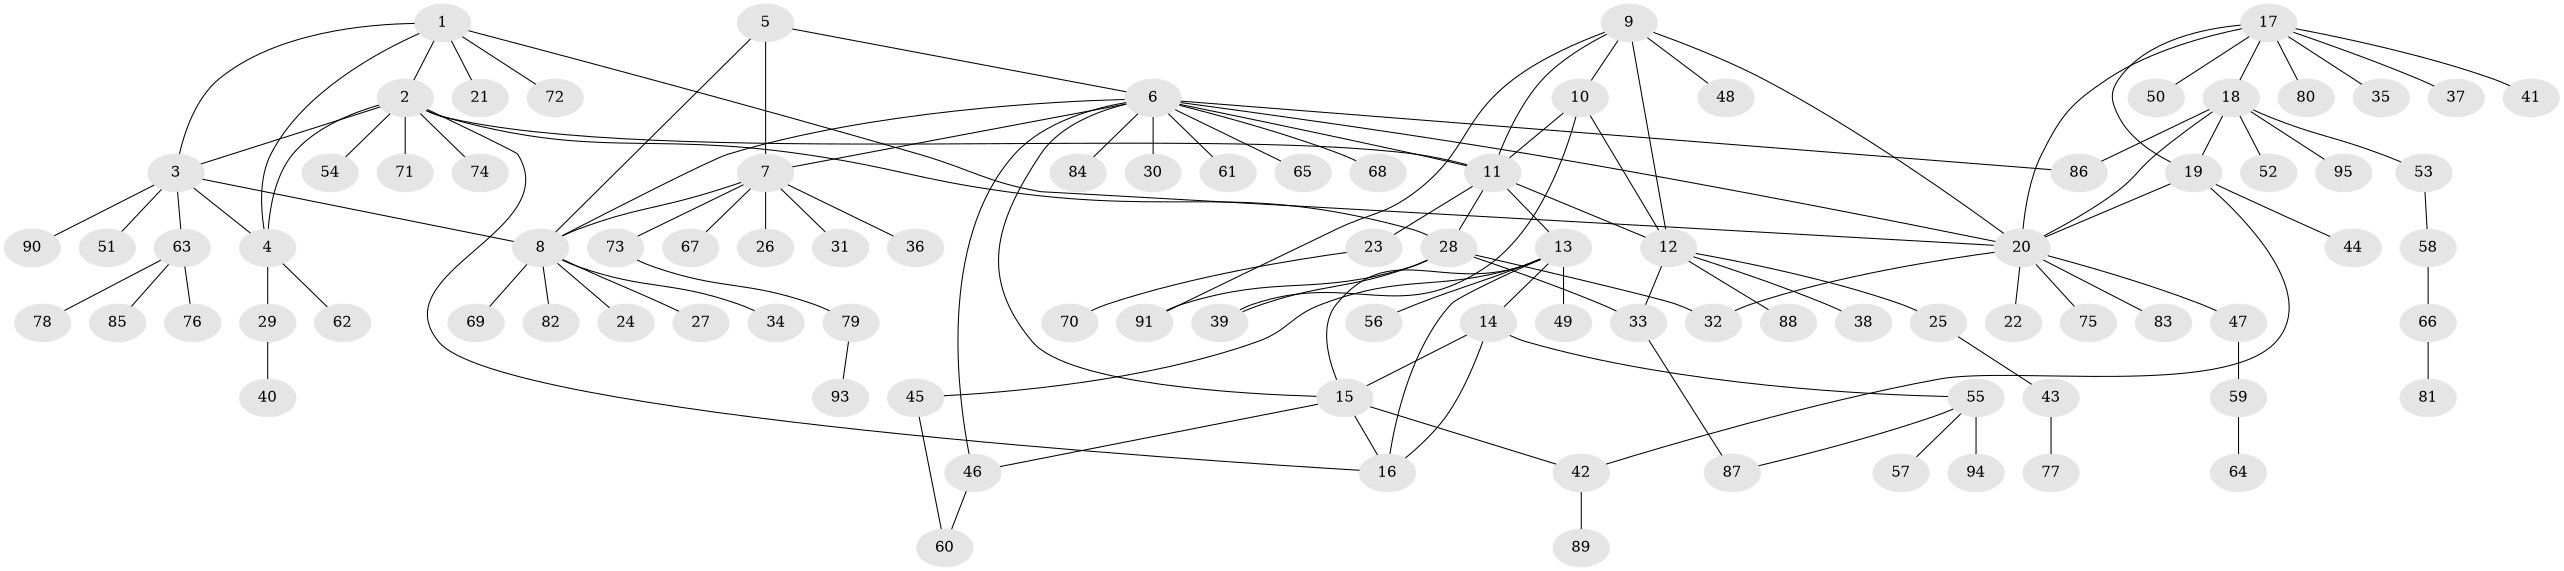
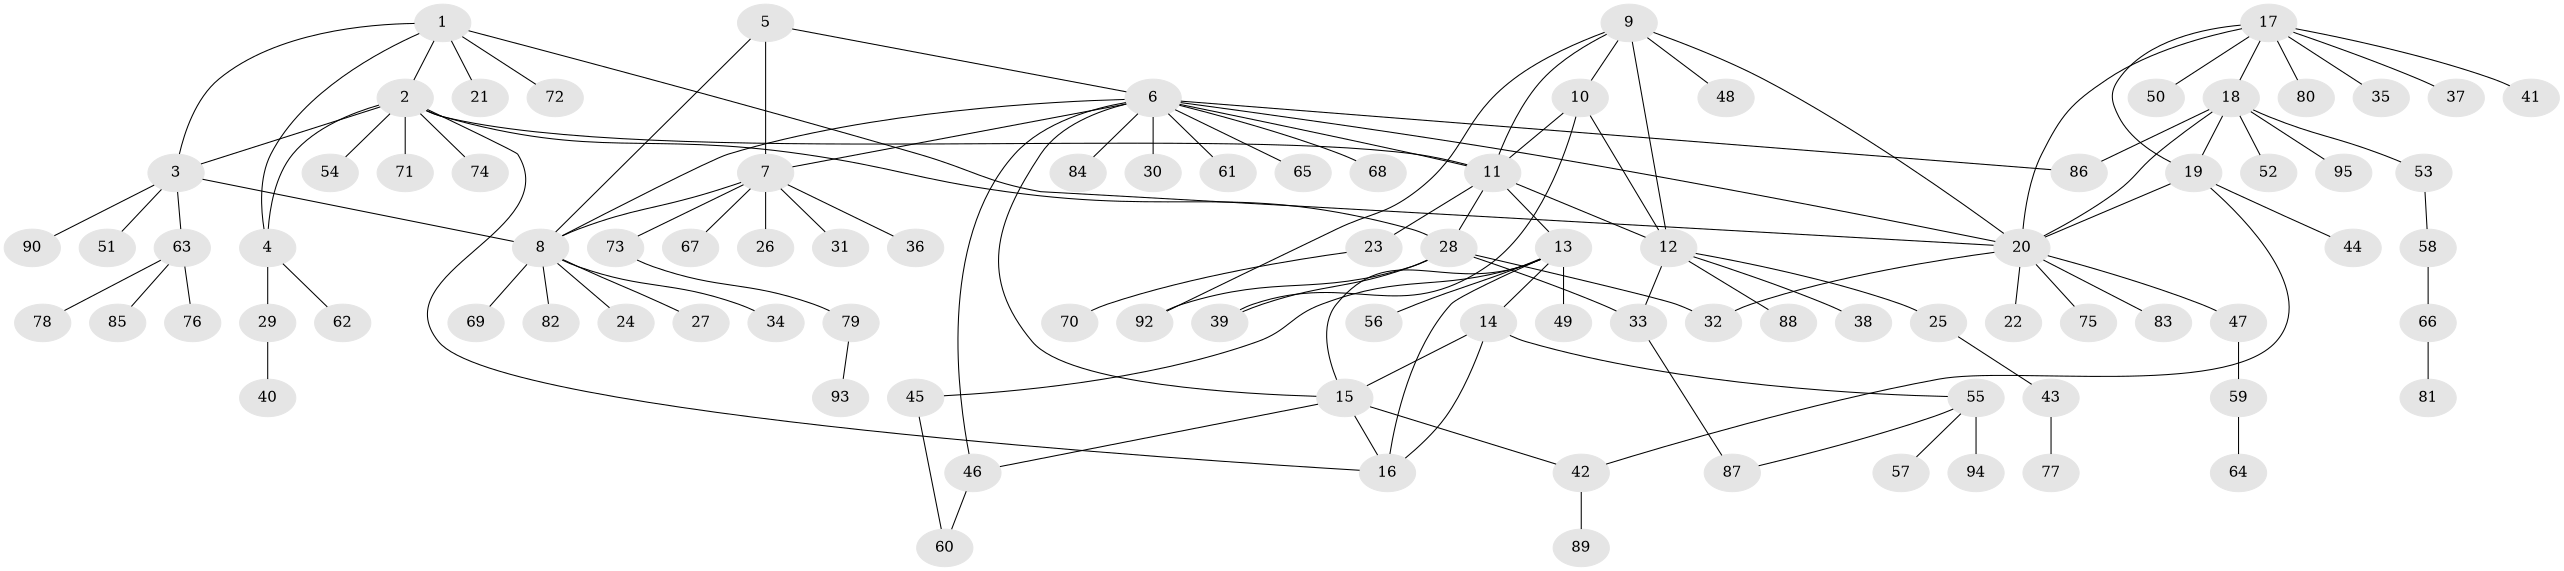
(222, 211) -> none
(1145, 323) -> (1145, 323)
